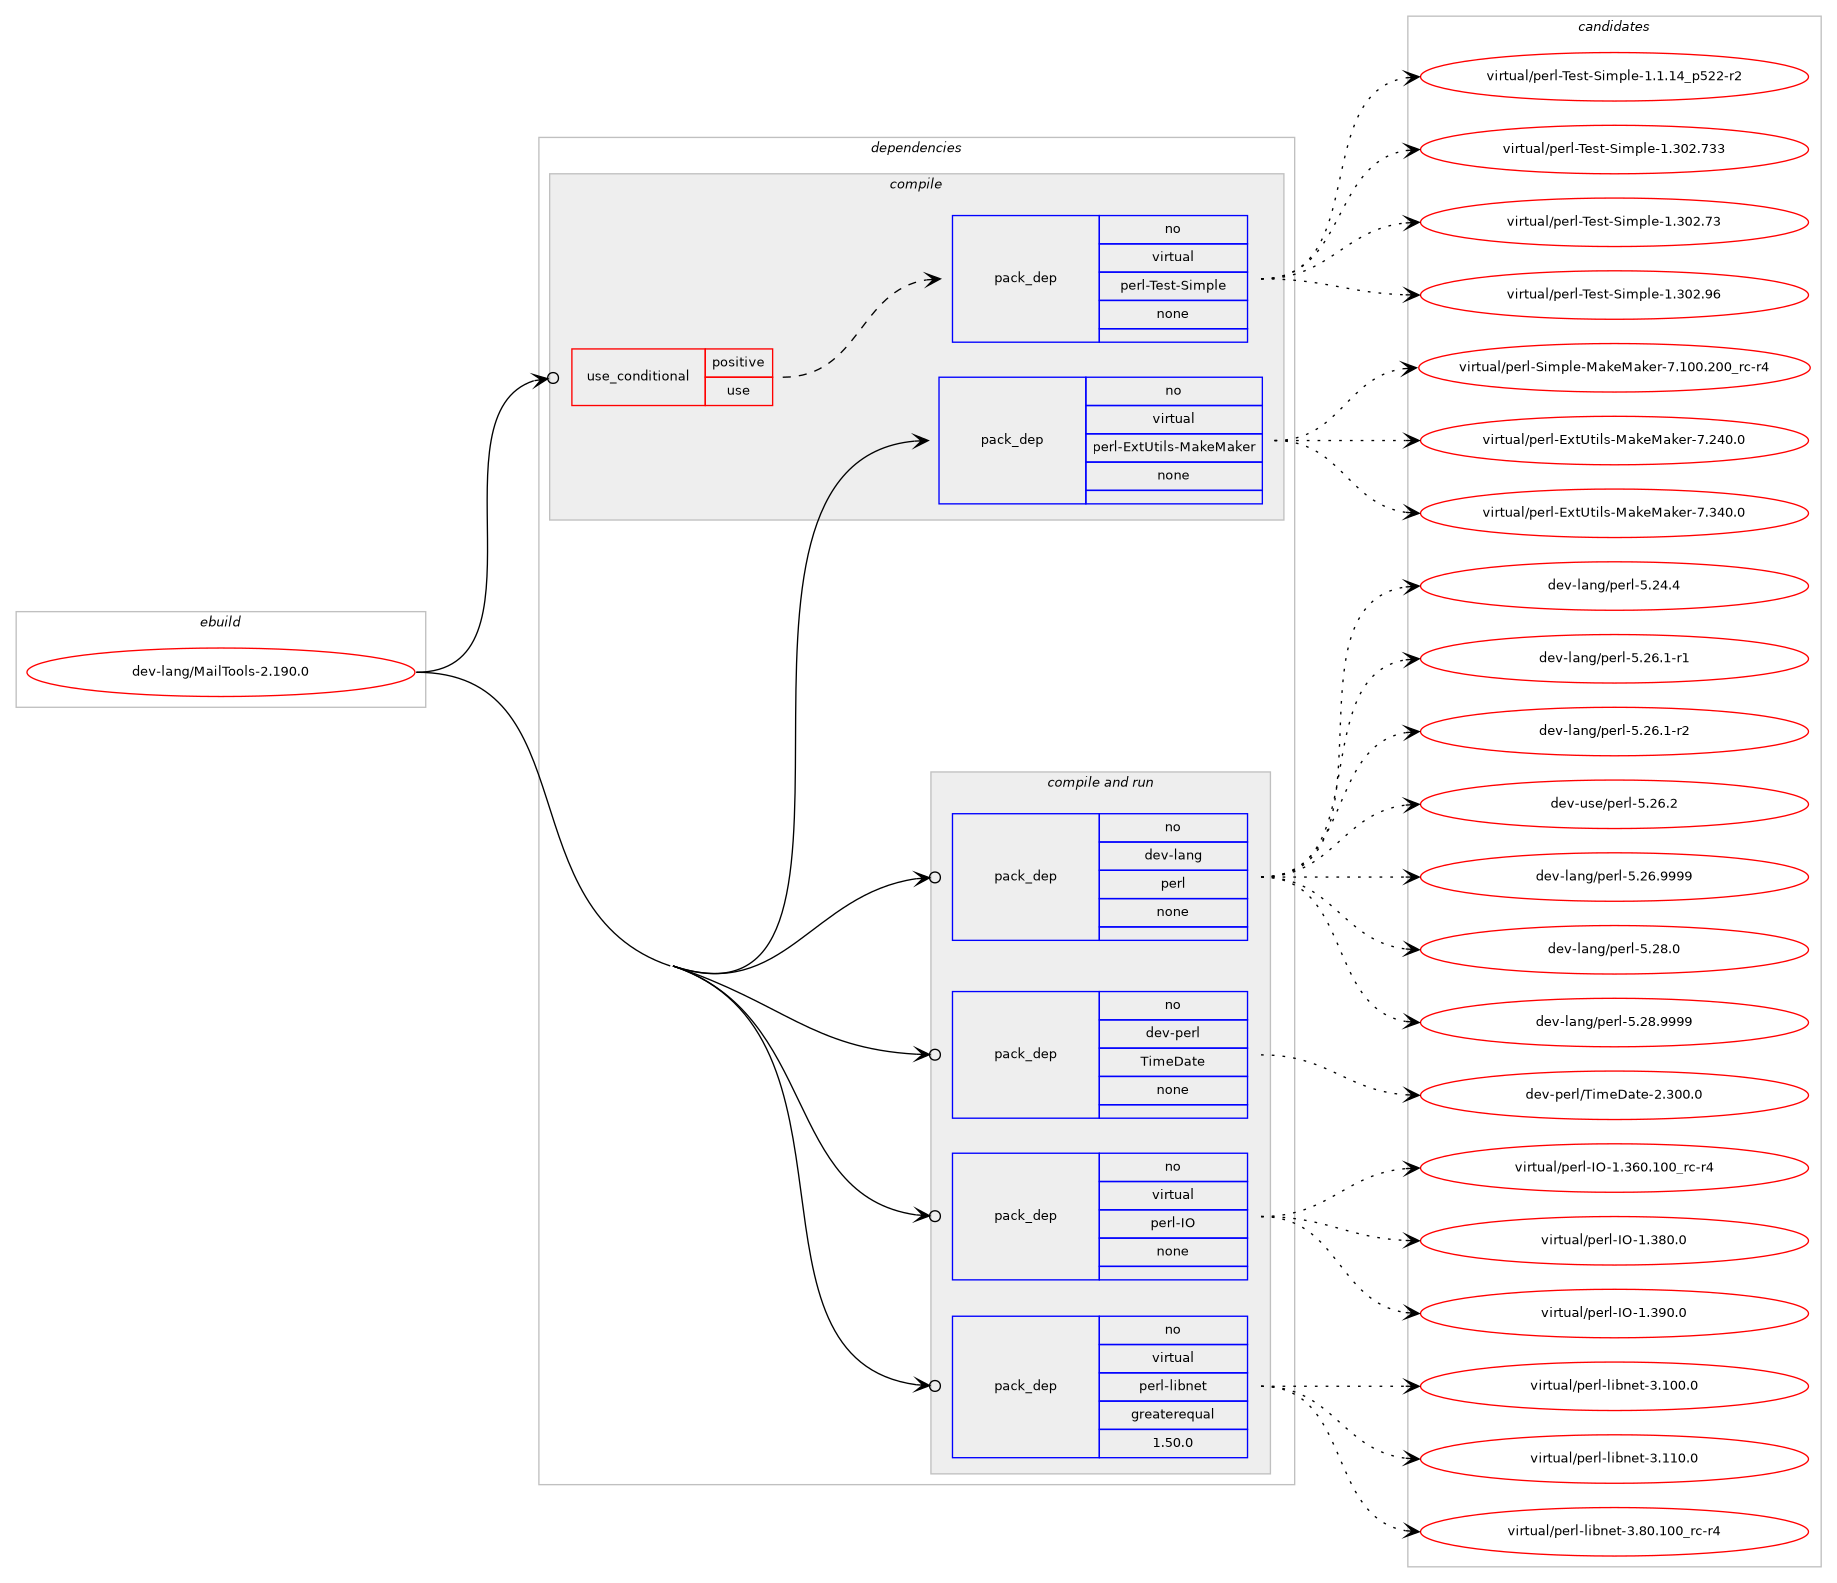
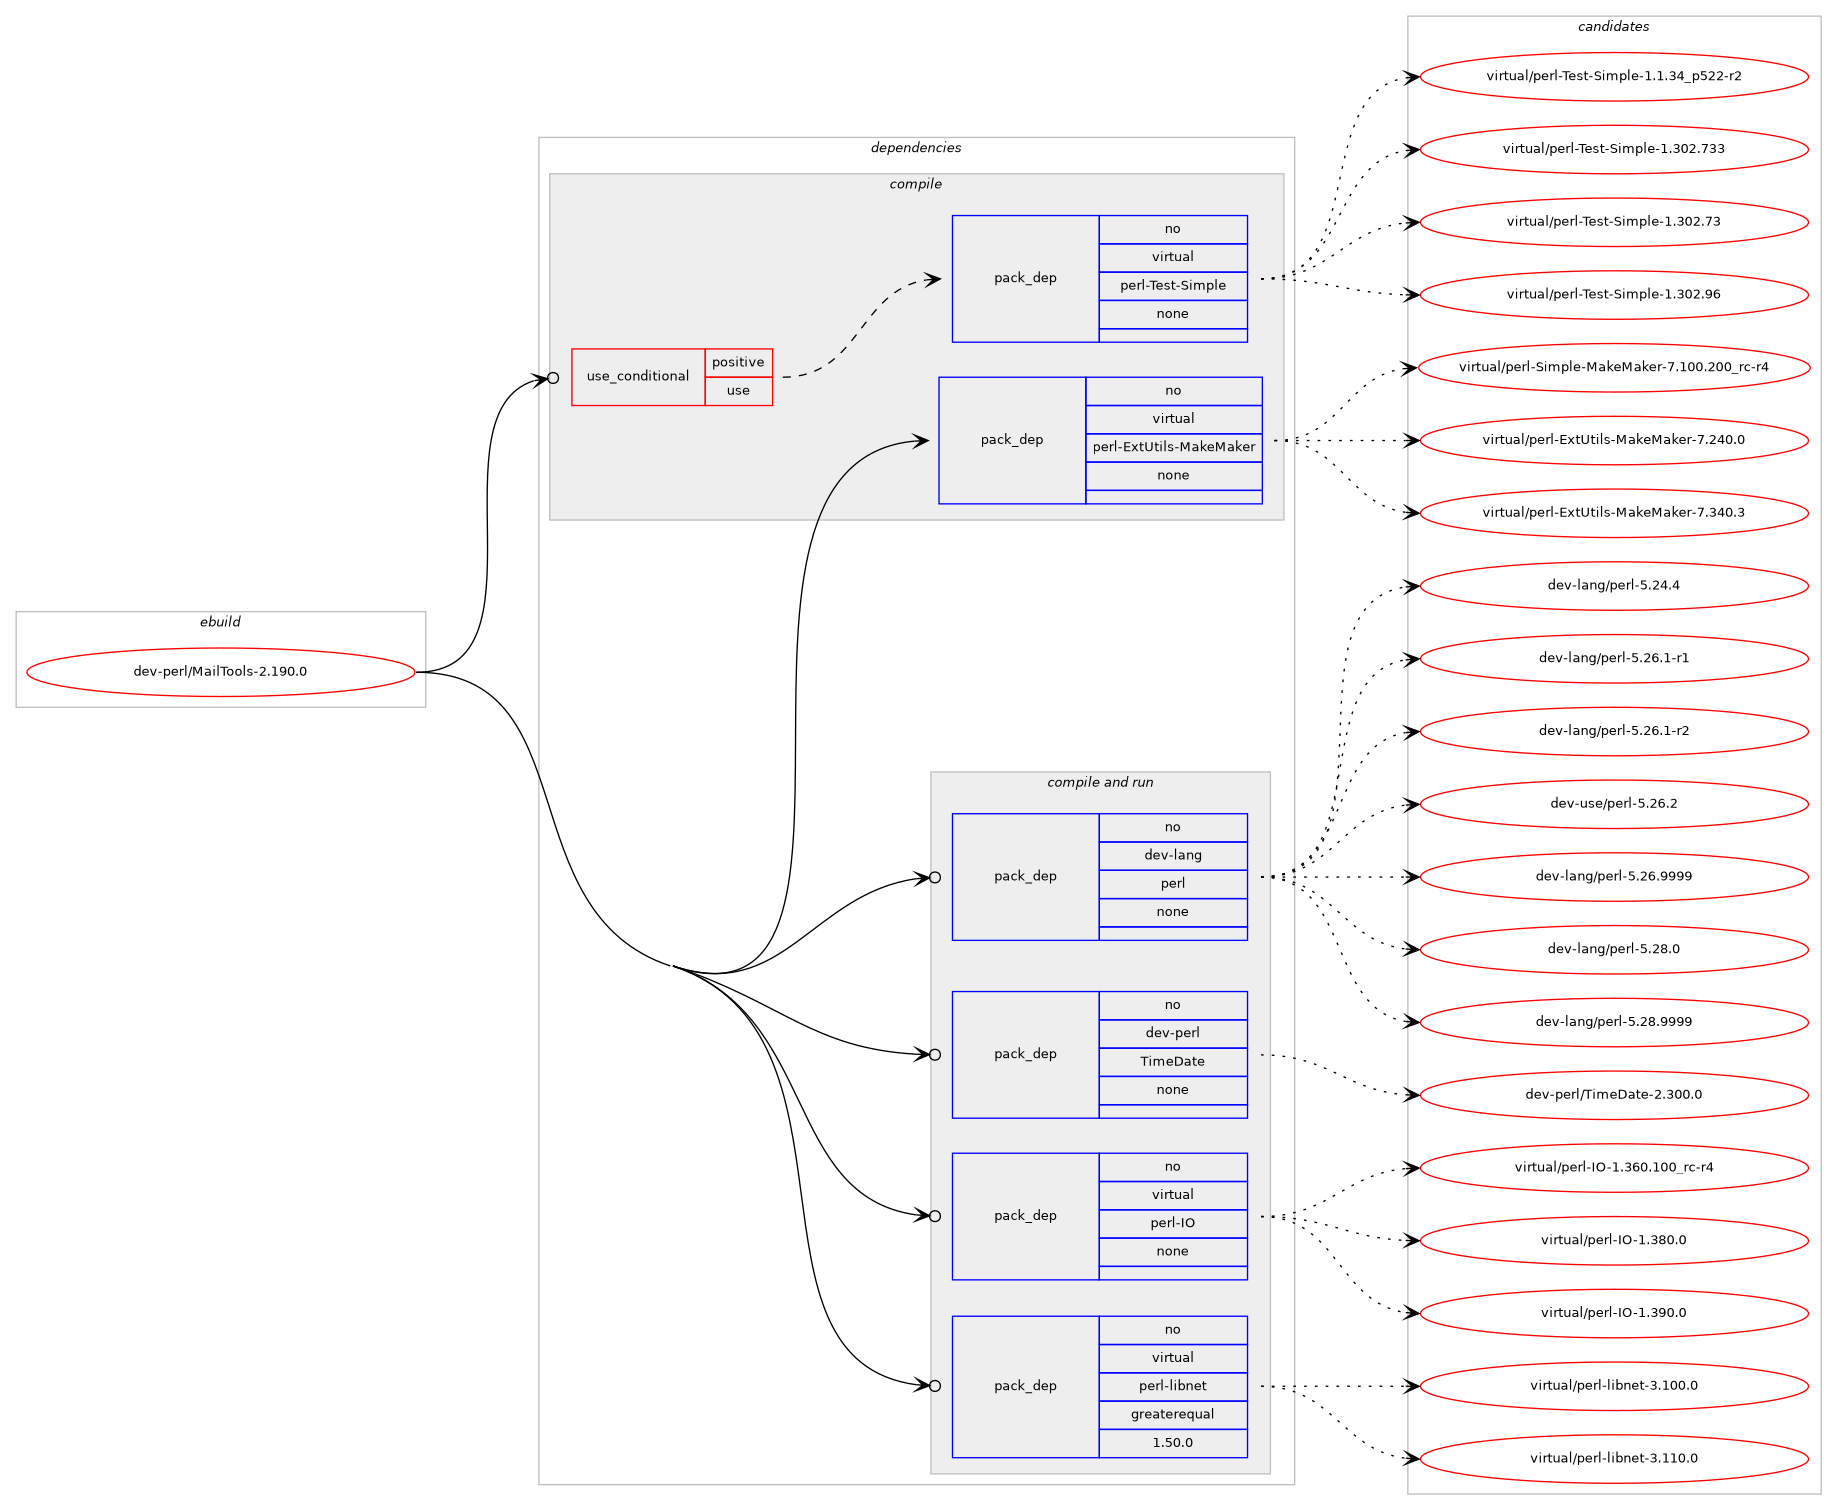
(1615, 77) -> (1615, 77)
(1615, 513) -> (1615, 513)
(221, 672) -> (221, 672)
(1615, 1532) -> none
